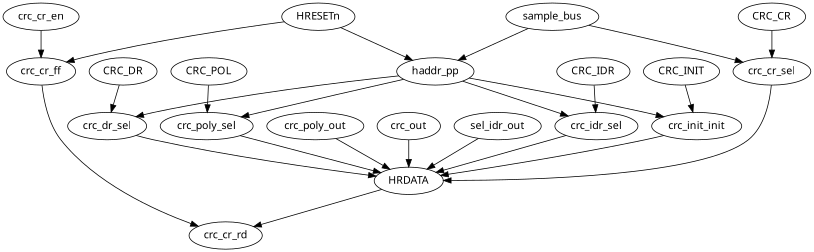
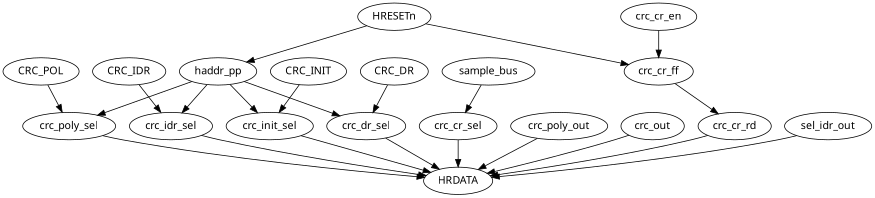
(772, 17) -> none
(497, 43) -> none
(697, 126) -> (270, 126)
(321, 207) -> (603, 158)
